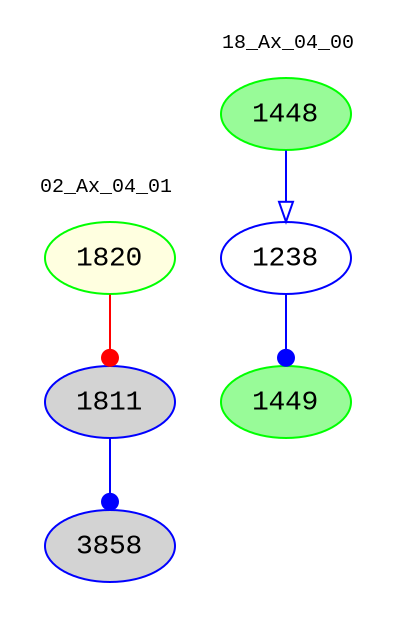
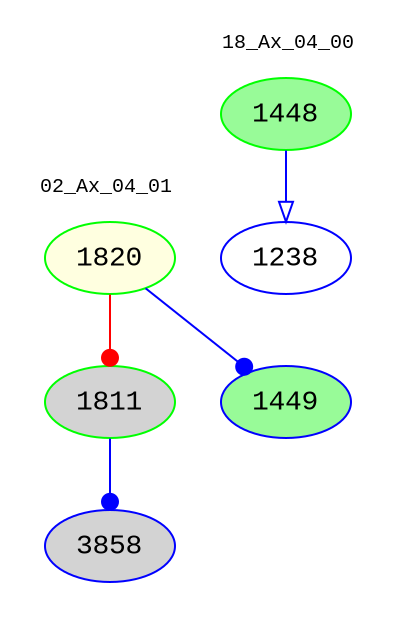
(286, 322) -> (178, 314)
(110, 402) -> (110, 402)
(286, 402) -> (286, 402)
